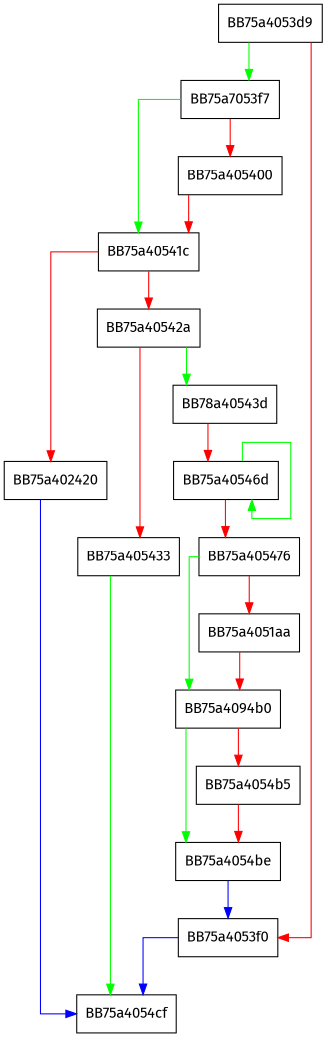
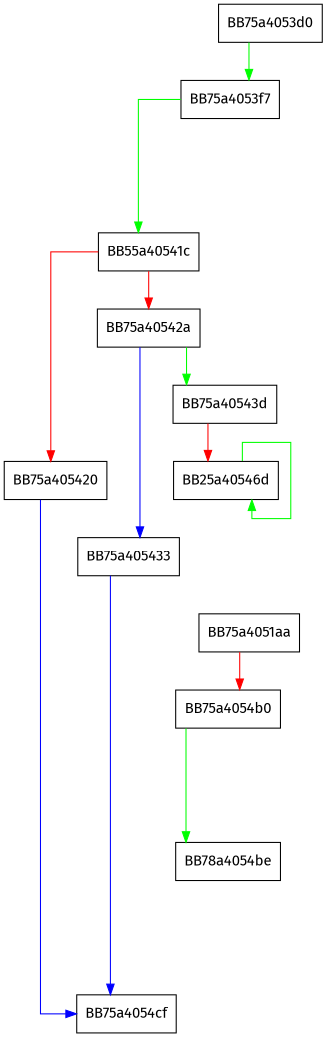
(270, 23) -> (270, 23)
(230, 99) -> (230, 99)
(230, 176) -> none
(149, 252) -> (149, 252)
(225, 404) -> (225, 404)
(140, 437) -> (140, 437)
(56, 480) -> (56, 480)
(226, 480) -> (226, 480)
(249, 557) -> none
(228, 709) -> (228, 709)
(110, 780) -> (110, 780)
(248, 785) -> none
(228, 861) -> (228, 861)
(228, 938) -> none
